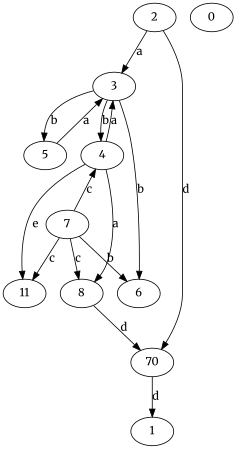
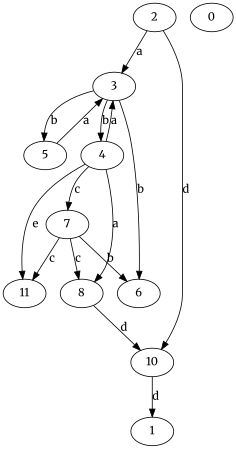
(83, 194) -> (75, 183)
(152, 362) -> (152, 362)
